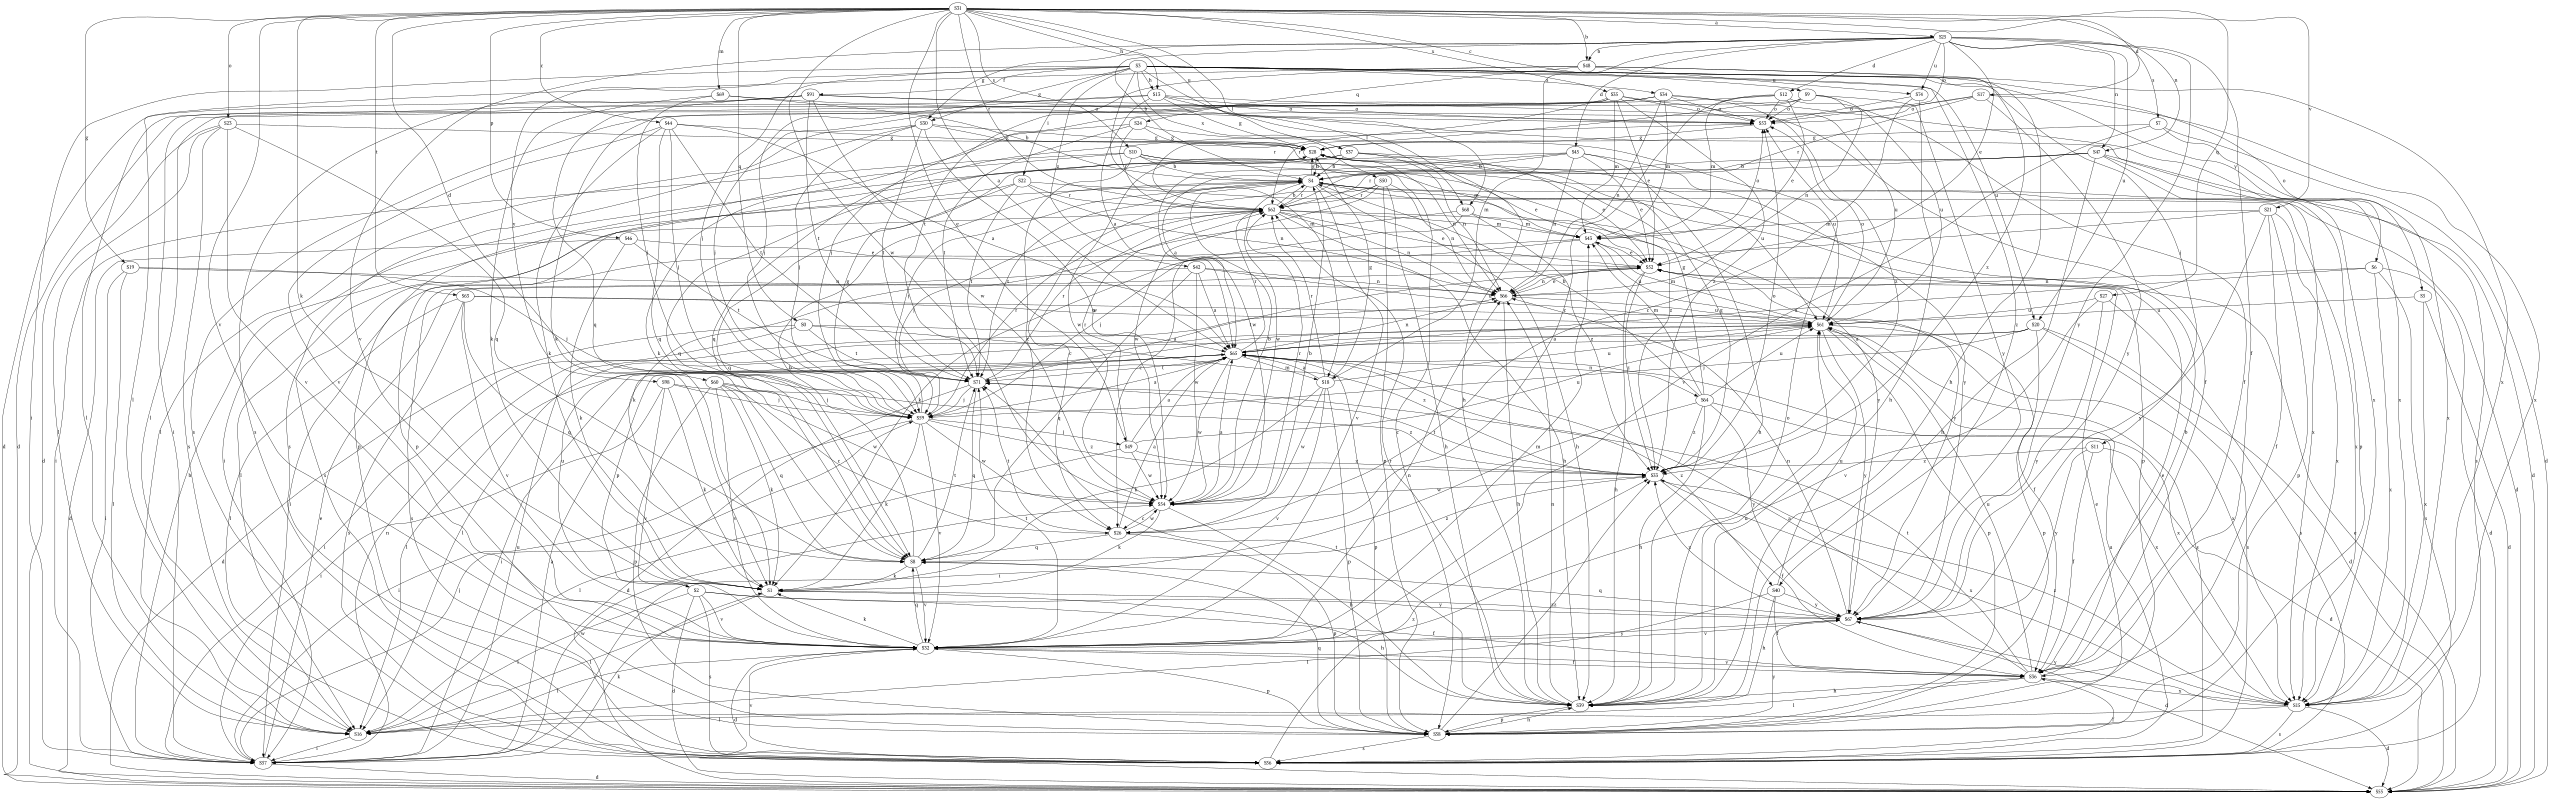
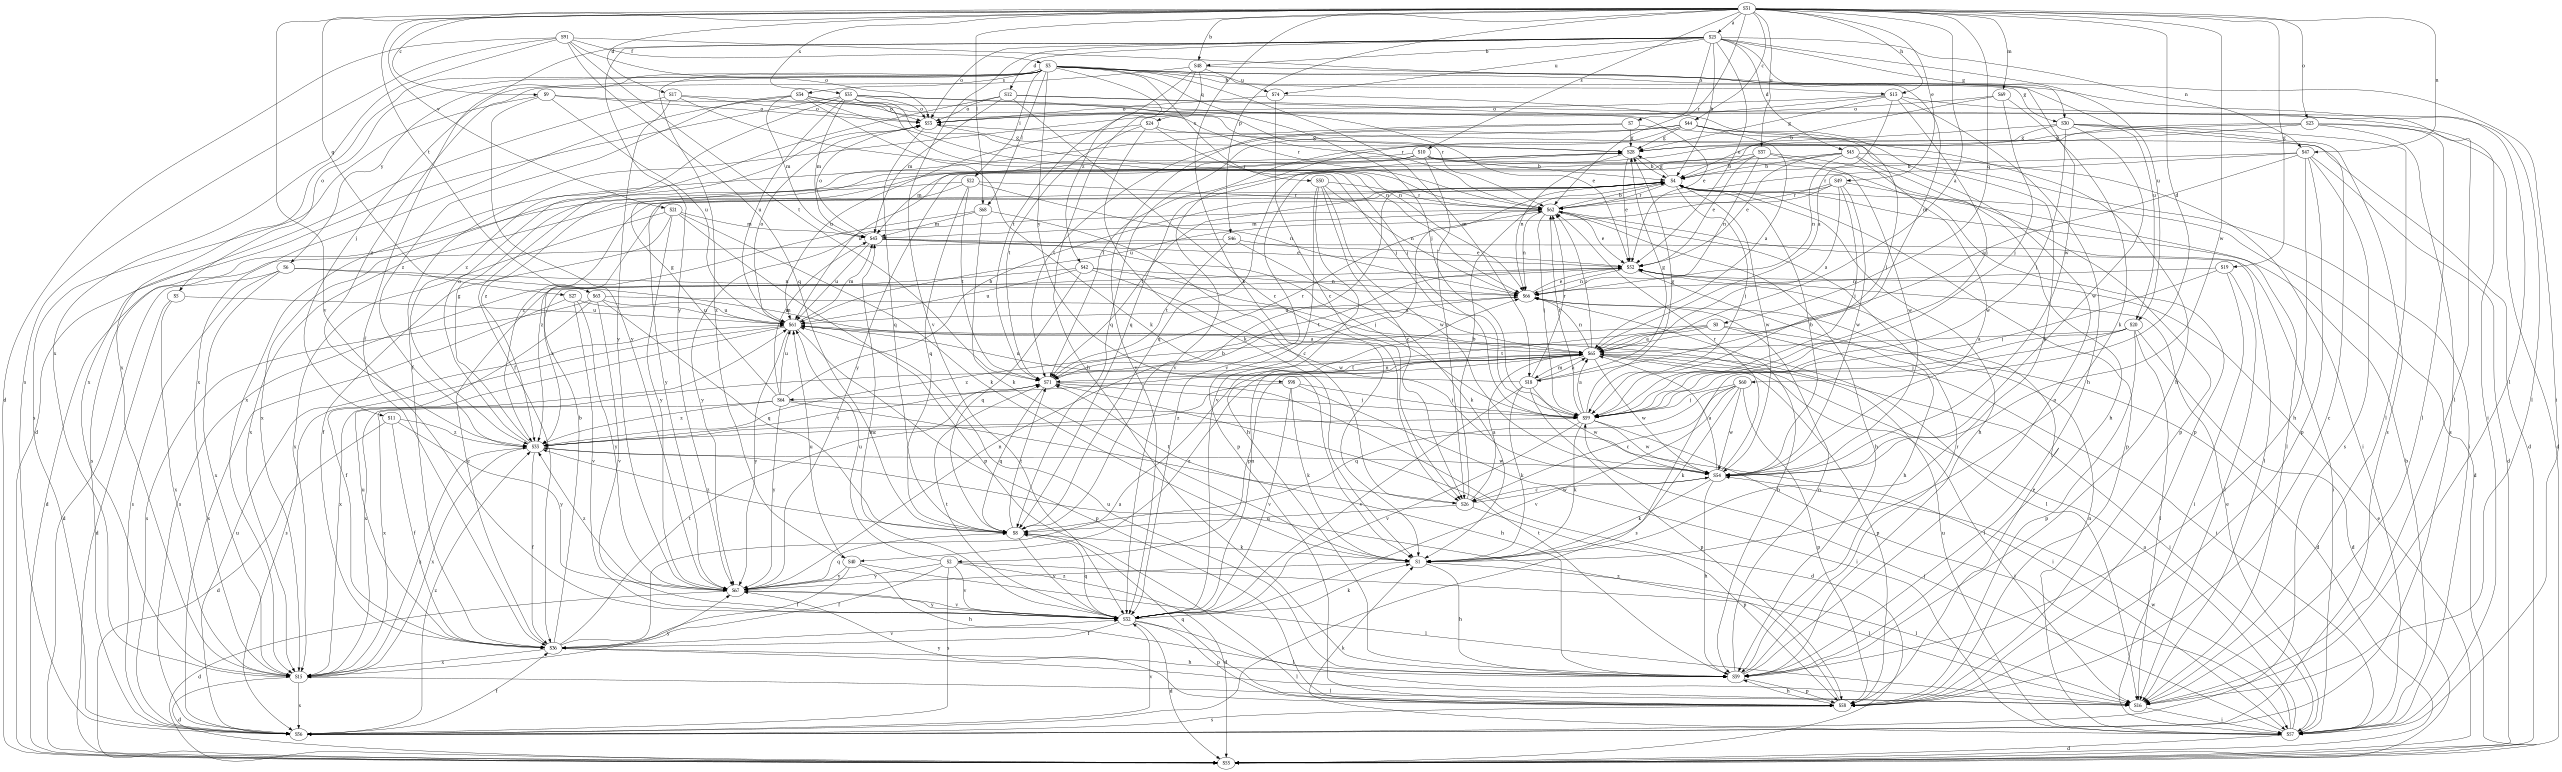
(985, 85) -> (804, 57)
(1739, 240) -> (1181, 166)
(1019, 429) -> (1783, 351)
